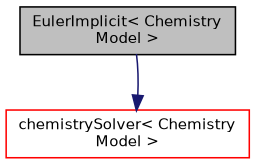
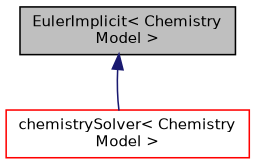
(138, 75) -> (117, 90)
